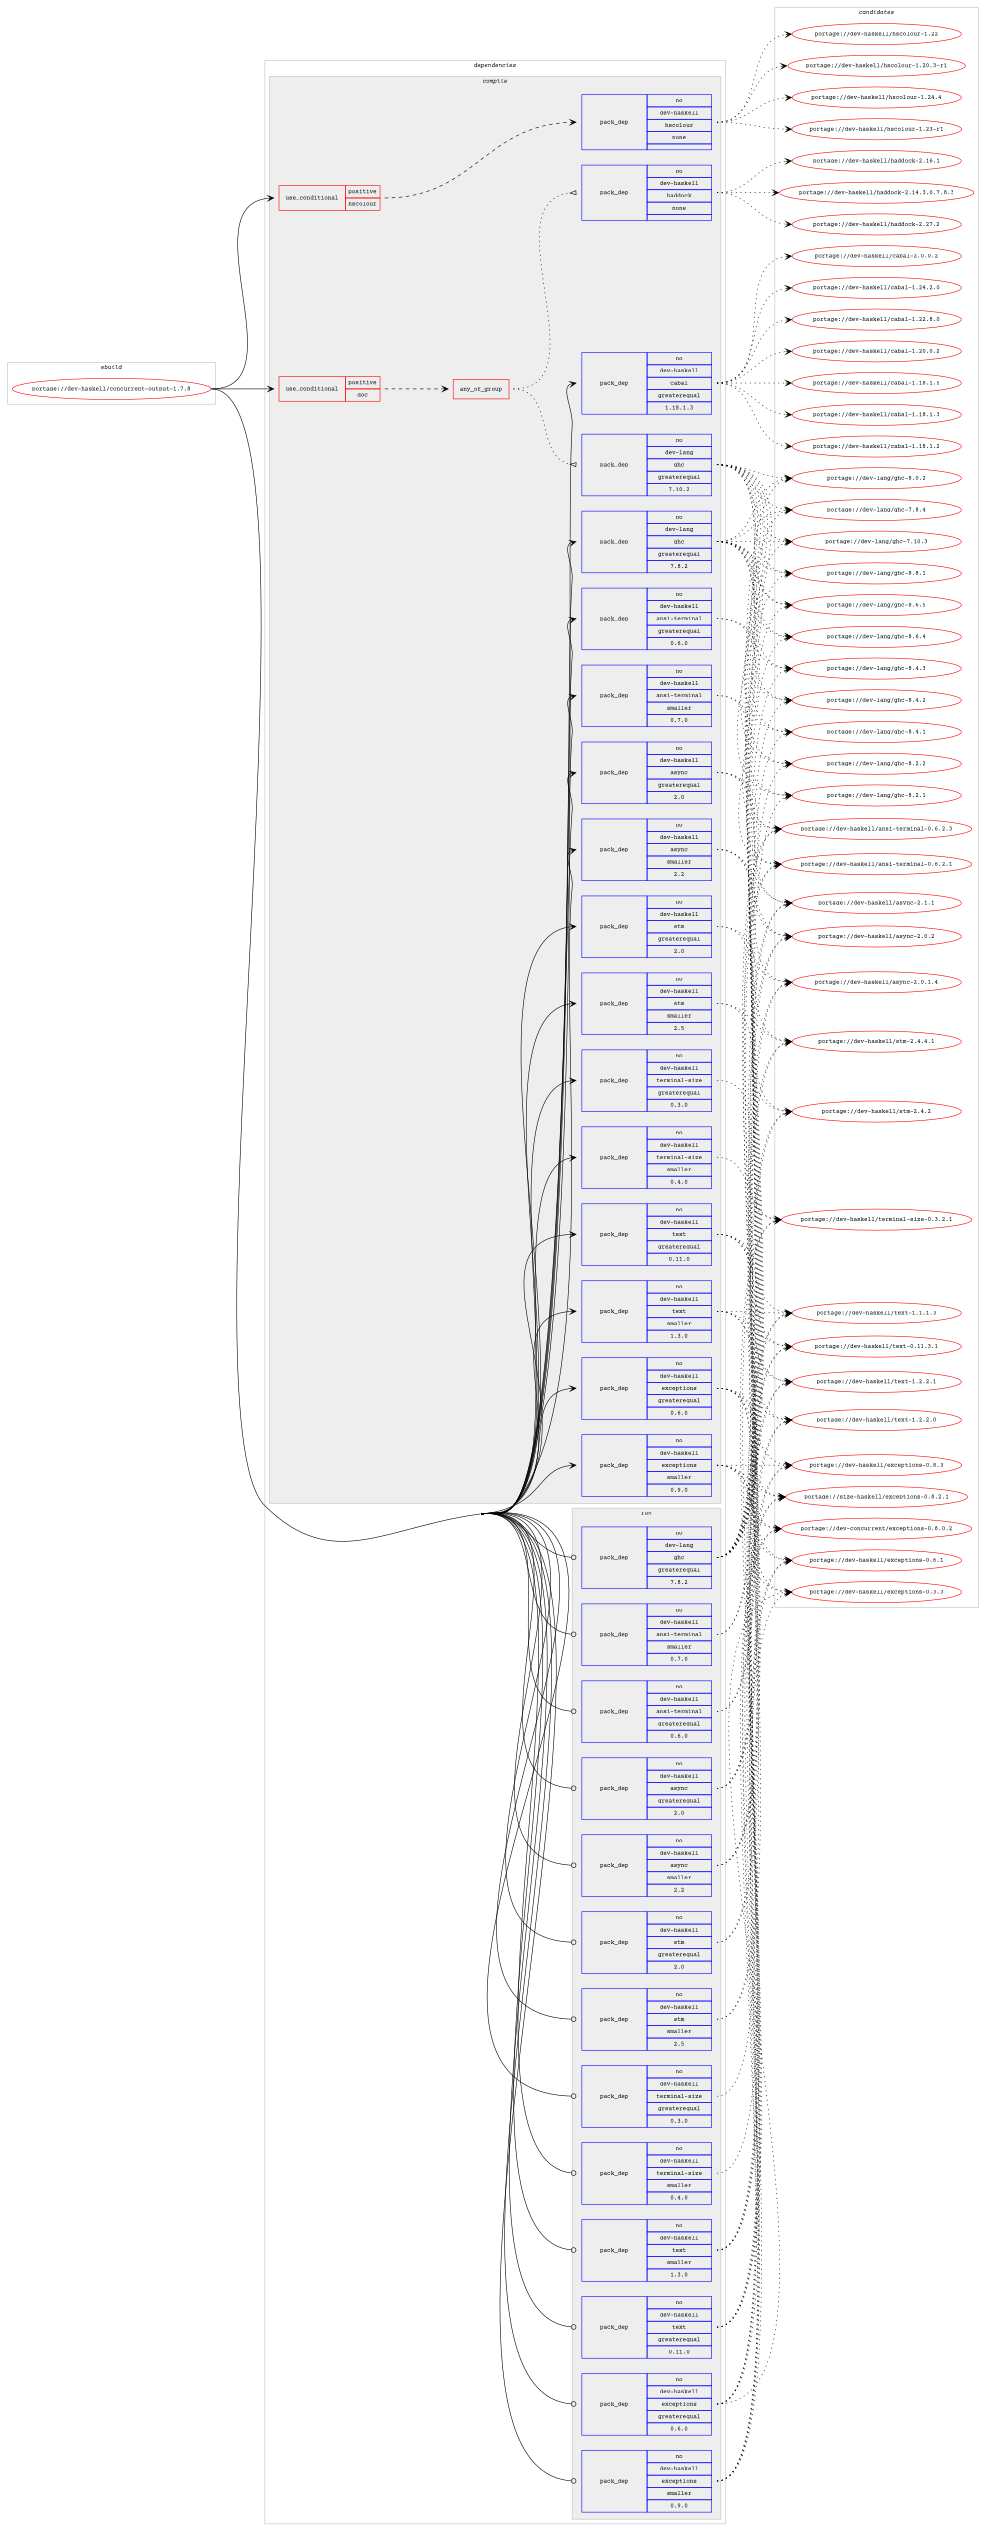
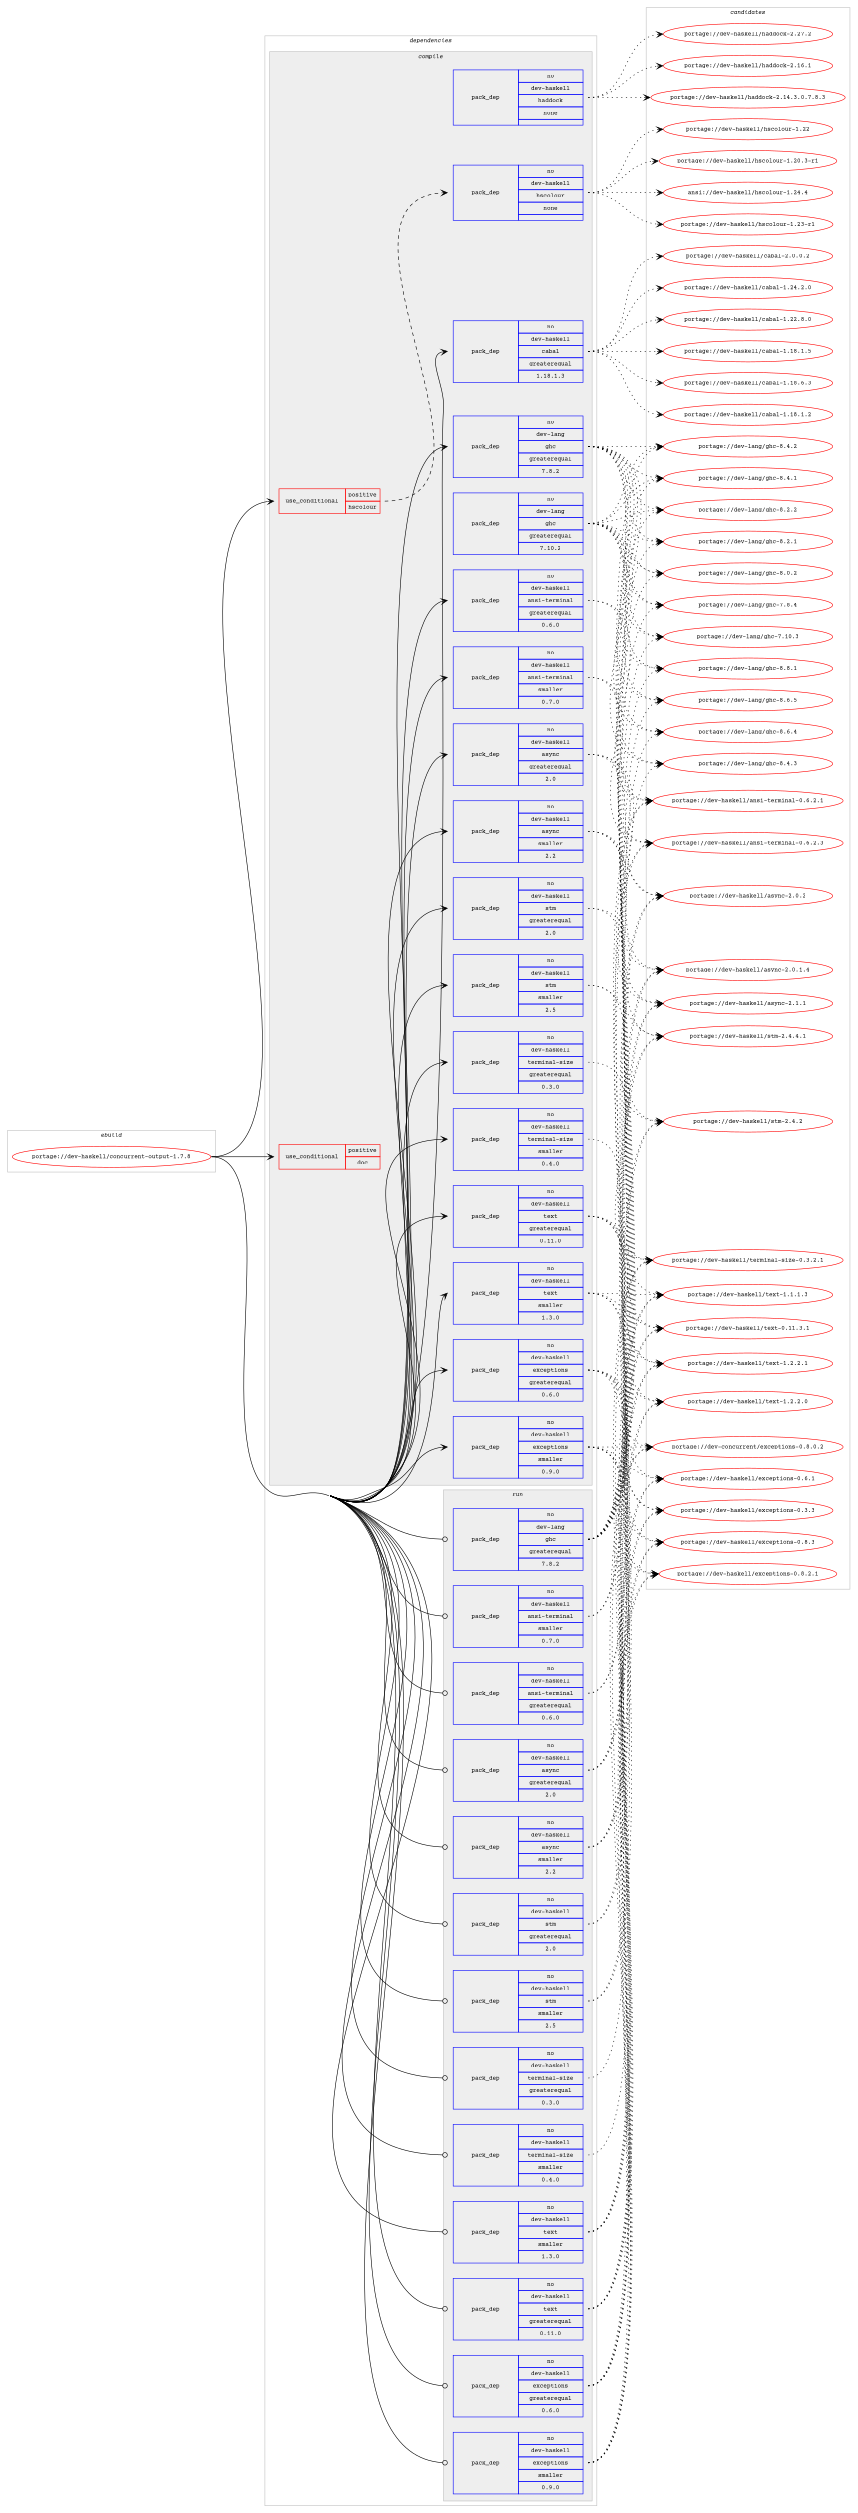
(877, 98) -> (748, 193)
(877, 351) -> none
(481, 389) -> none
(877, 415) -> (748, 383)
(877, 1497) -> (748, 1574)
